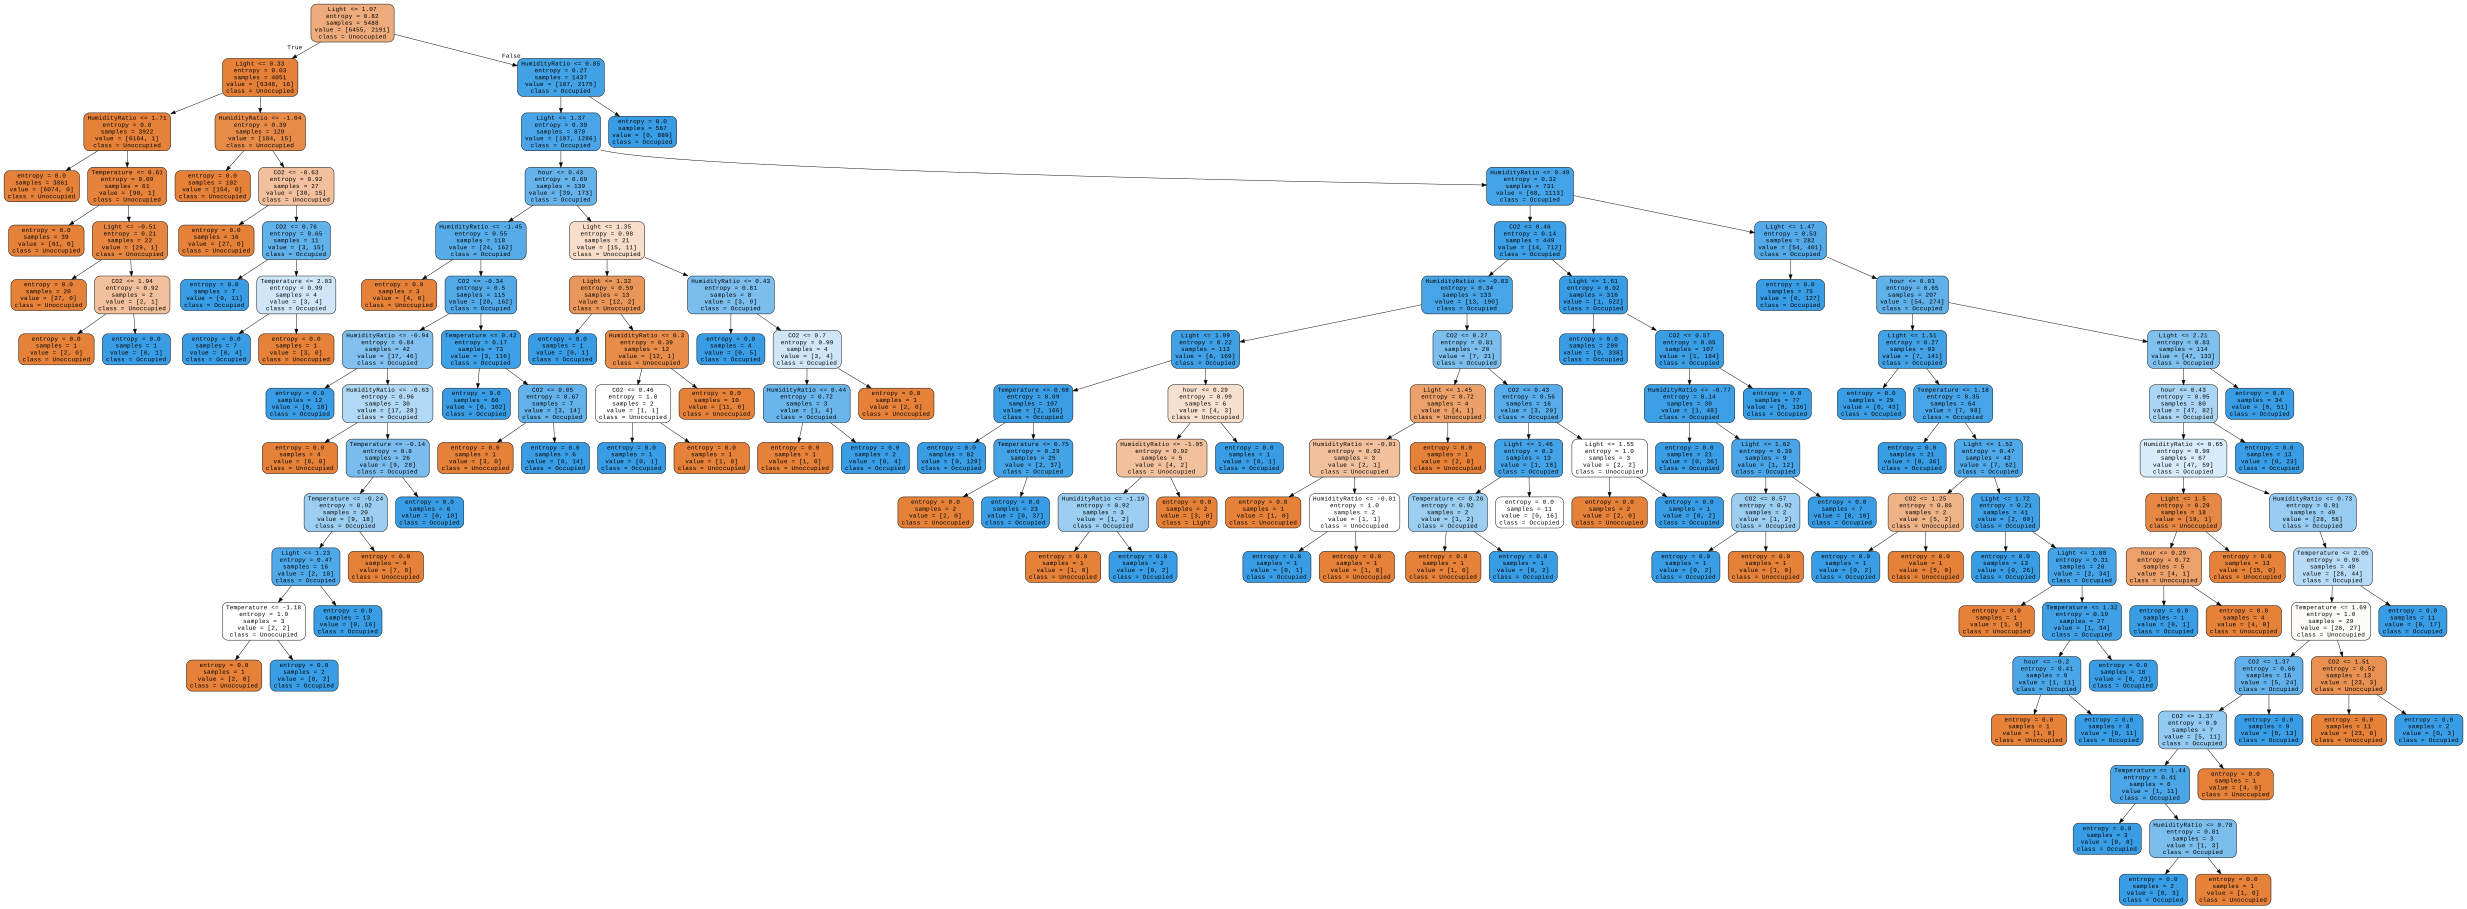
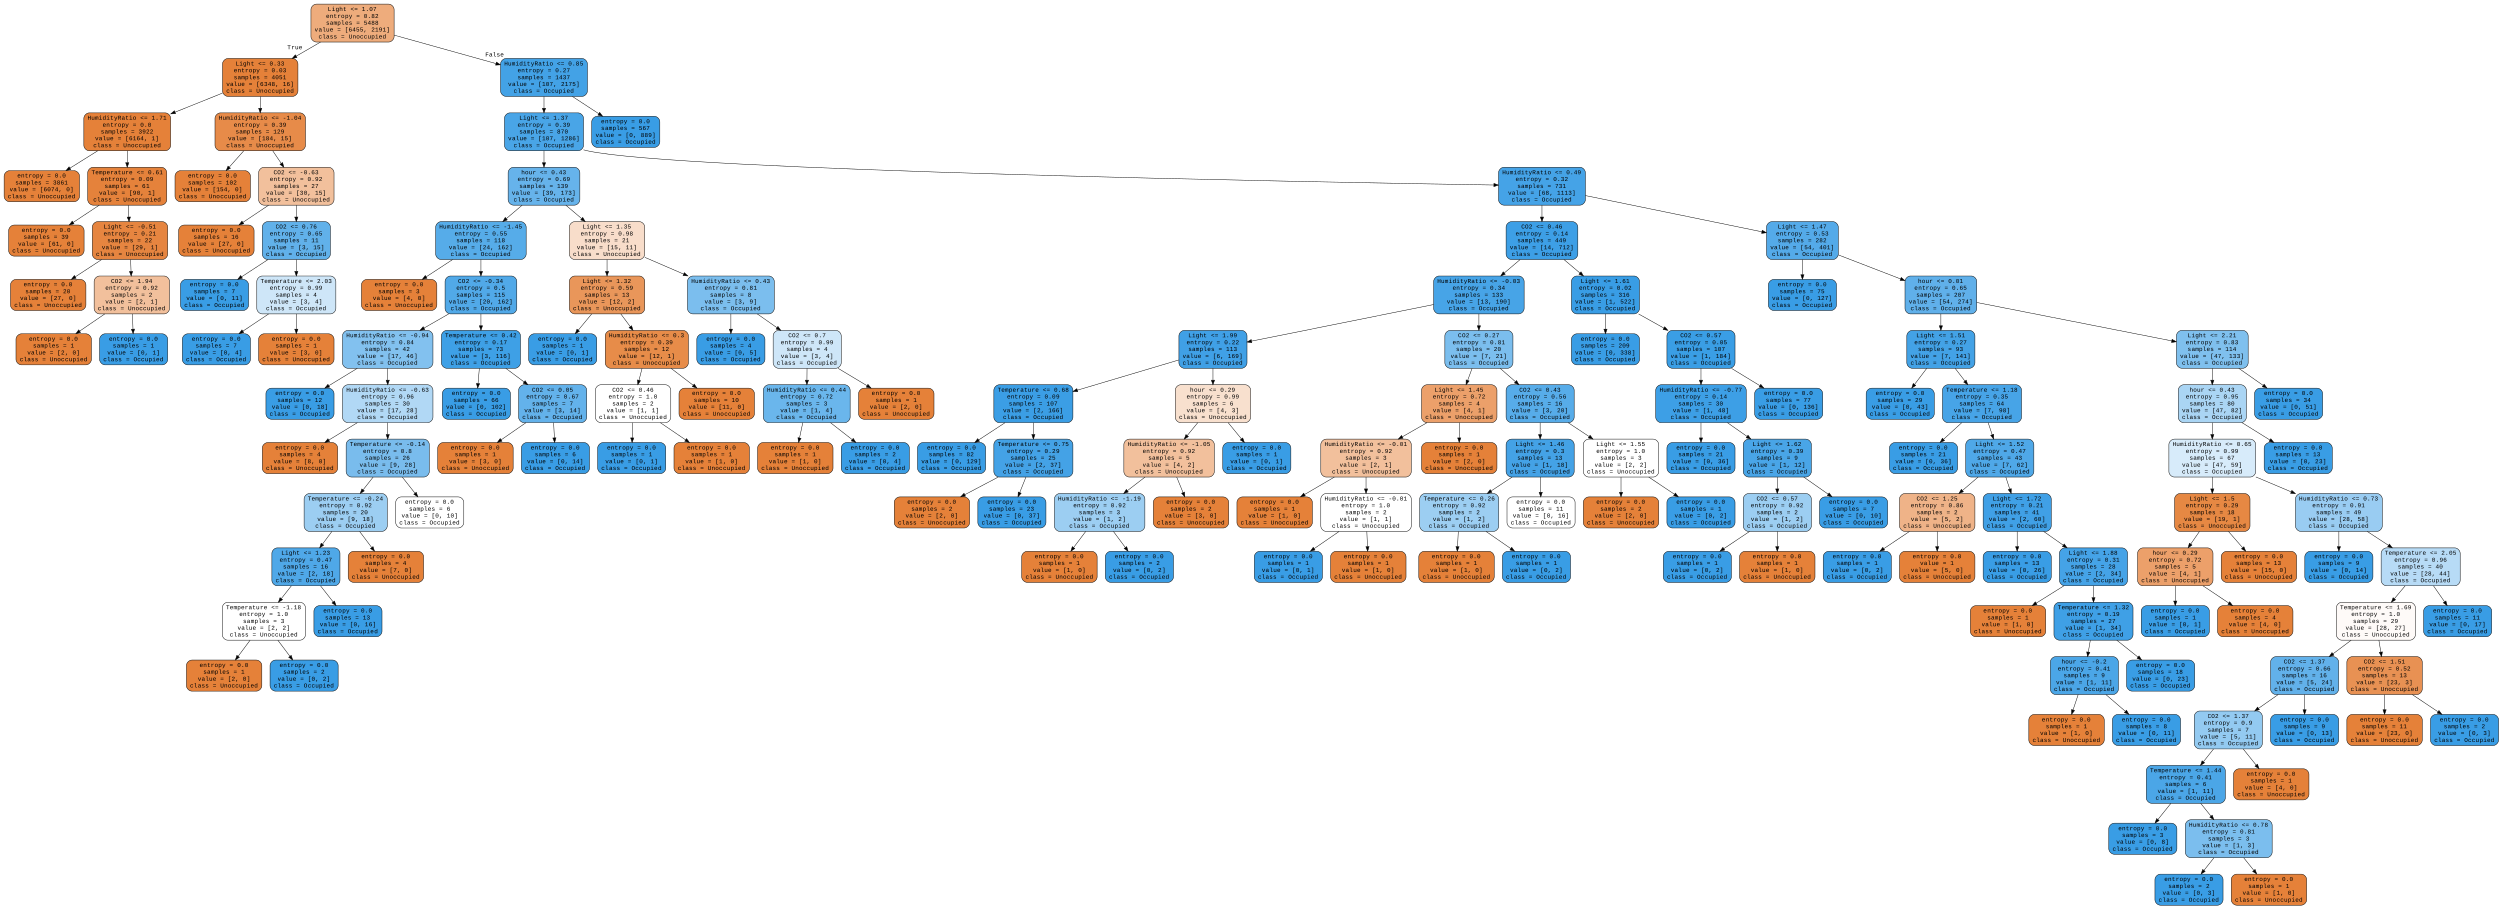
(430, 512) -> (430, 512)
(1187, 512) -> (1191, 512)
none -> (2339, 567)
